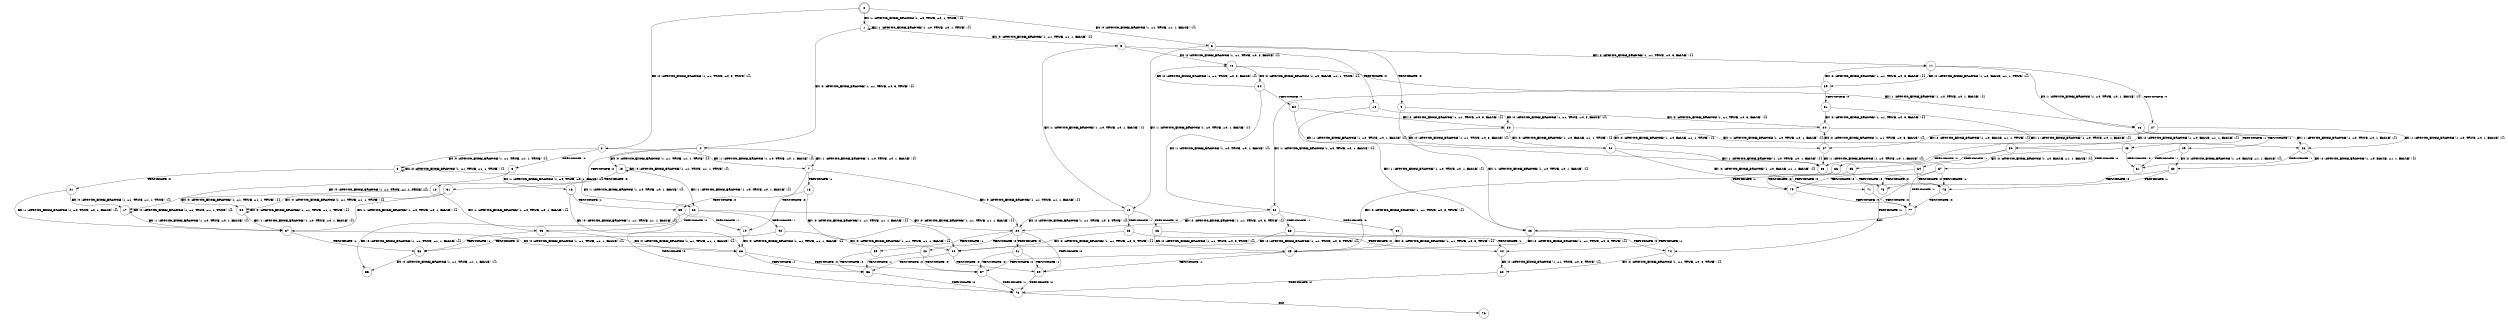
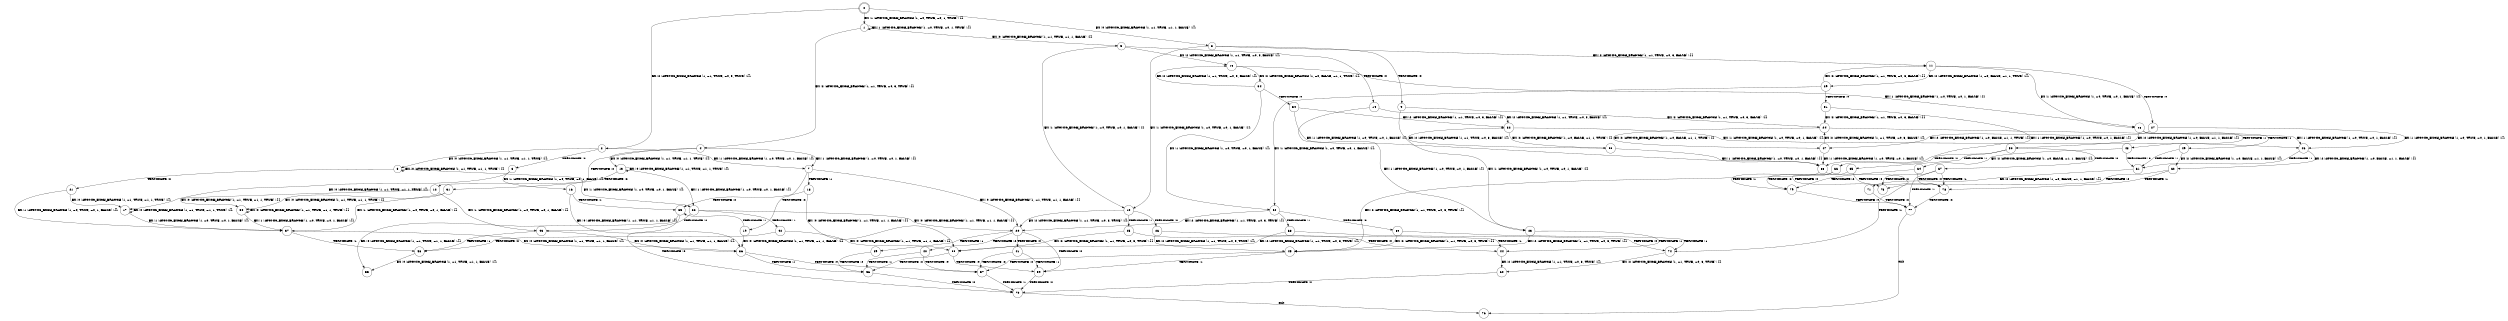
(1732, 175) -> (2004, 177)
(712, 219) -> (717, 216)
(1722, 227) -> (1736, 311)
none -> (1505, 235)
